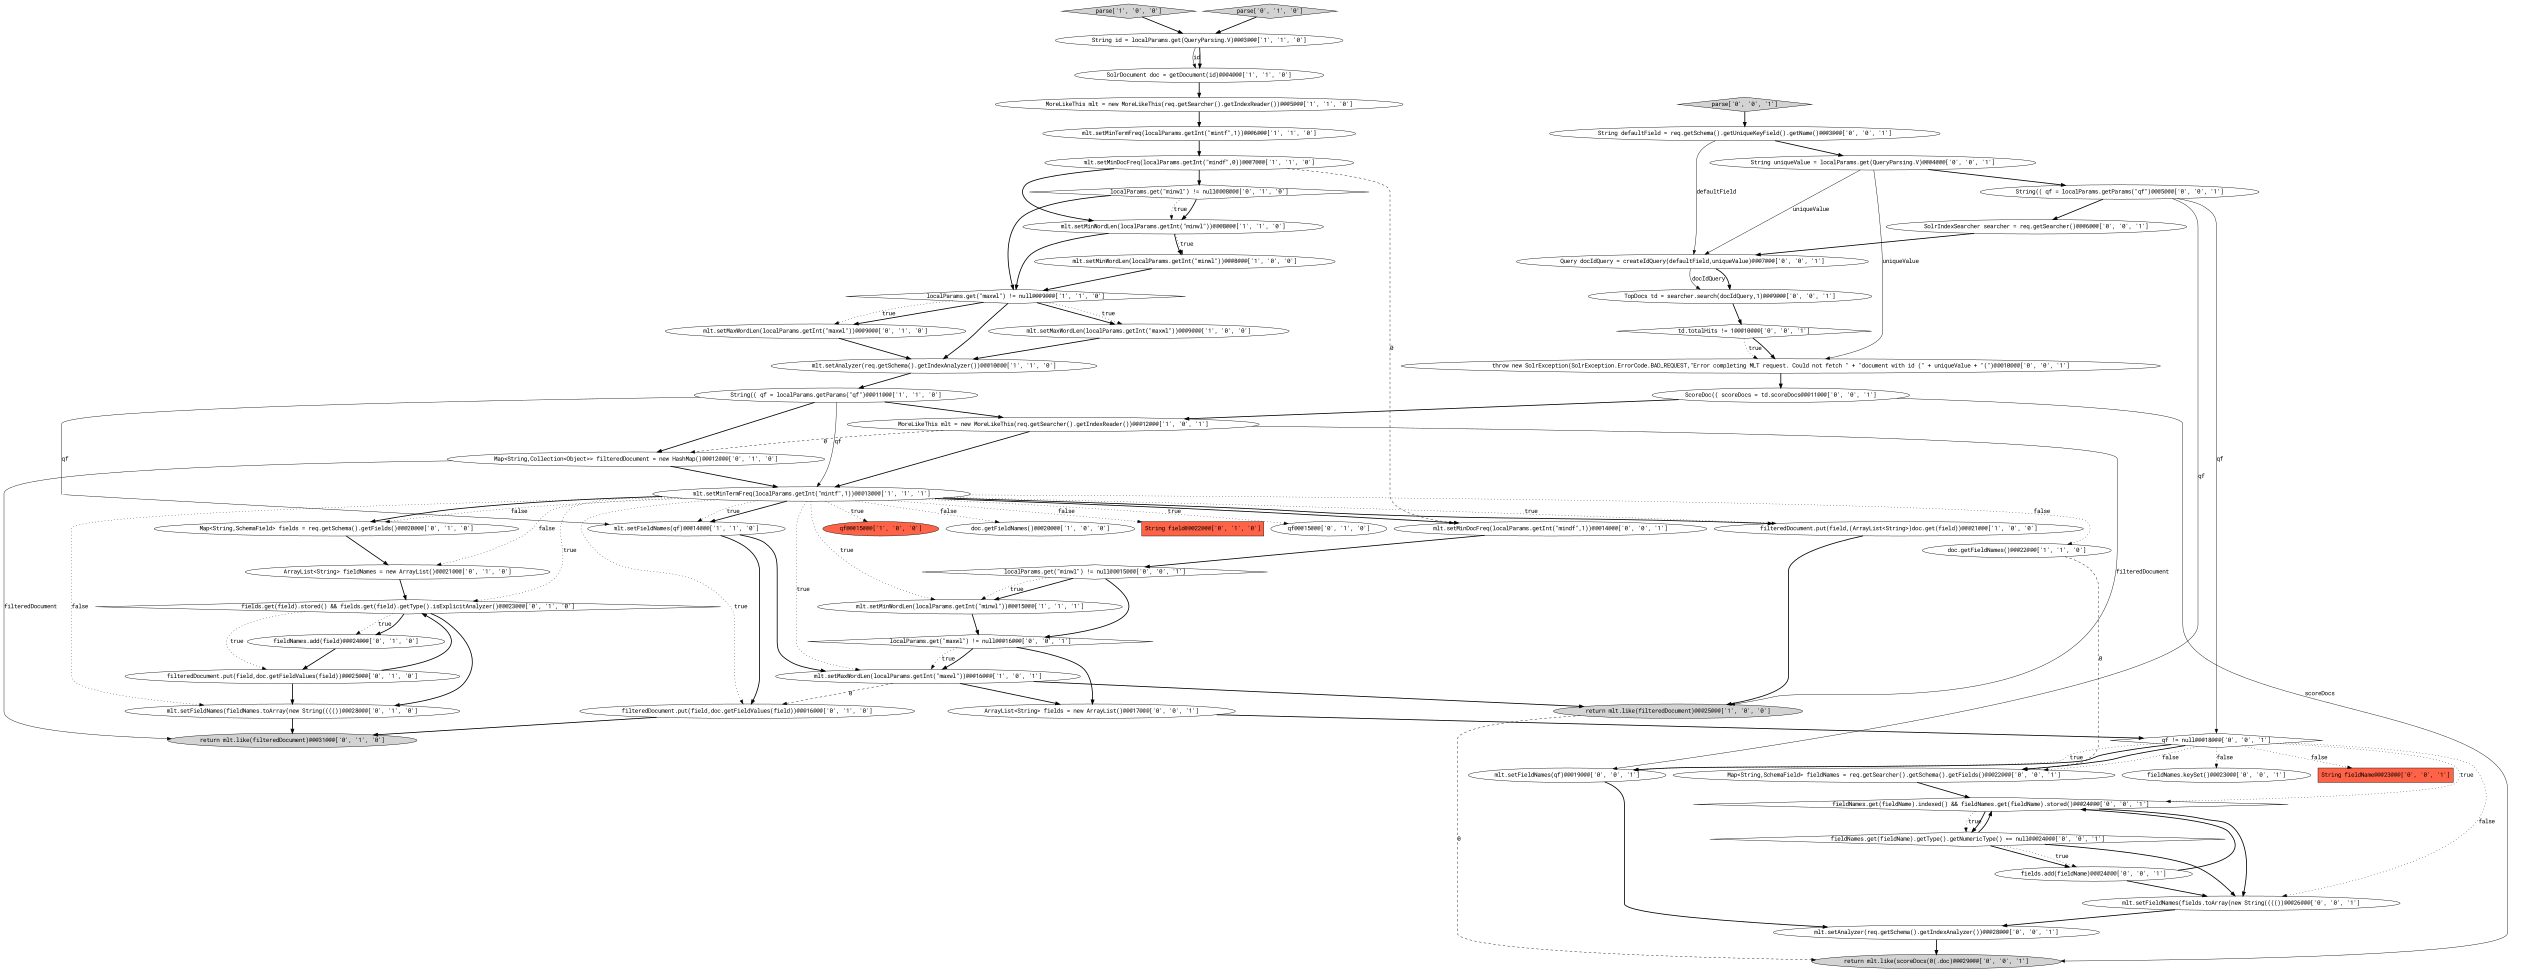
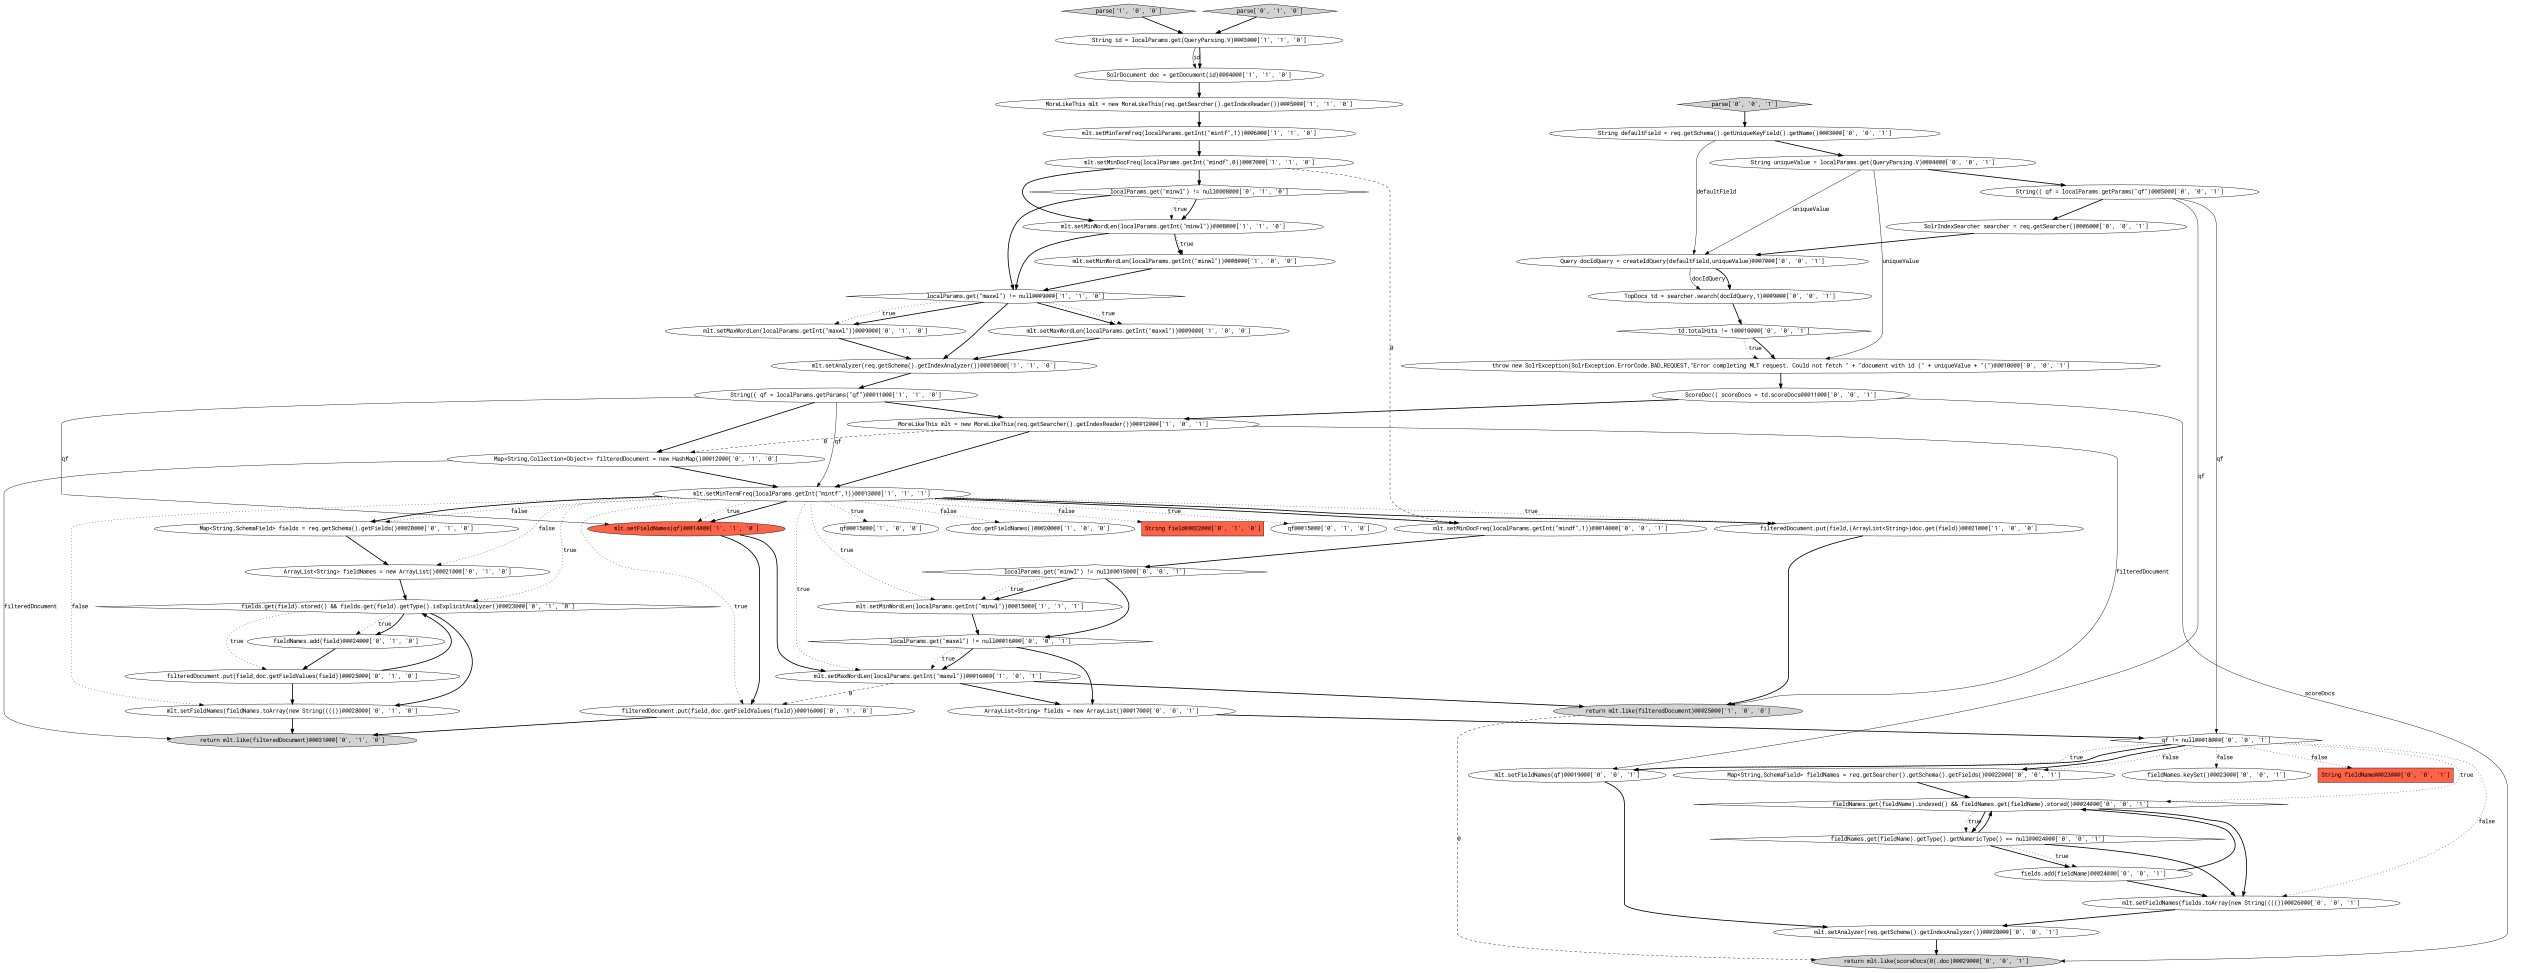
(686, 529) -> (686, 529)
(881, 529) -> (881, 529)
(2017, 550) -> none
